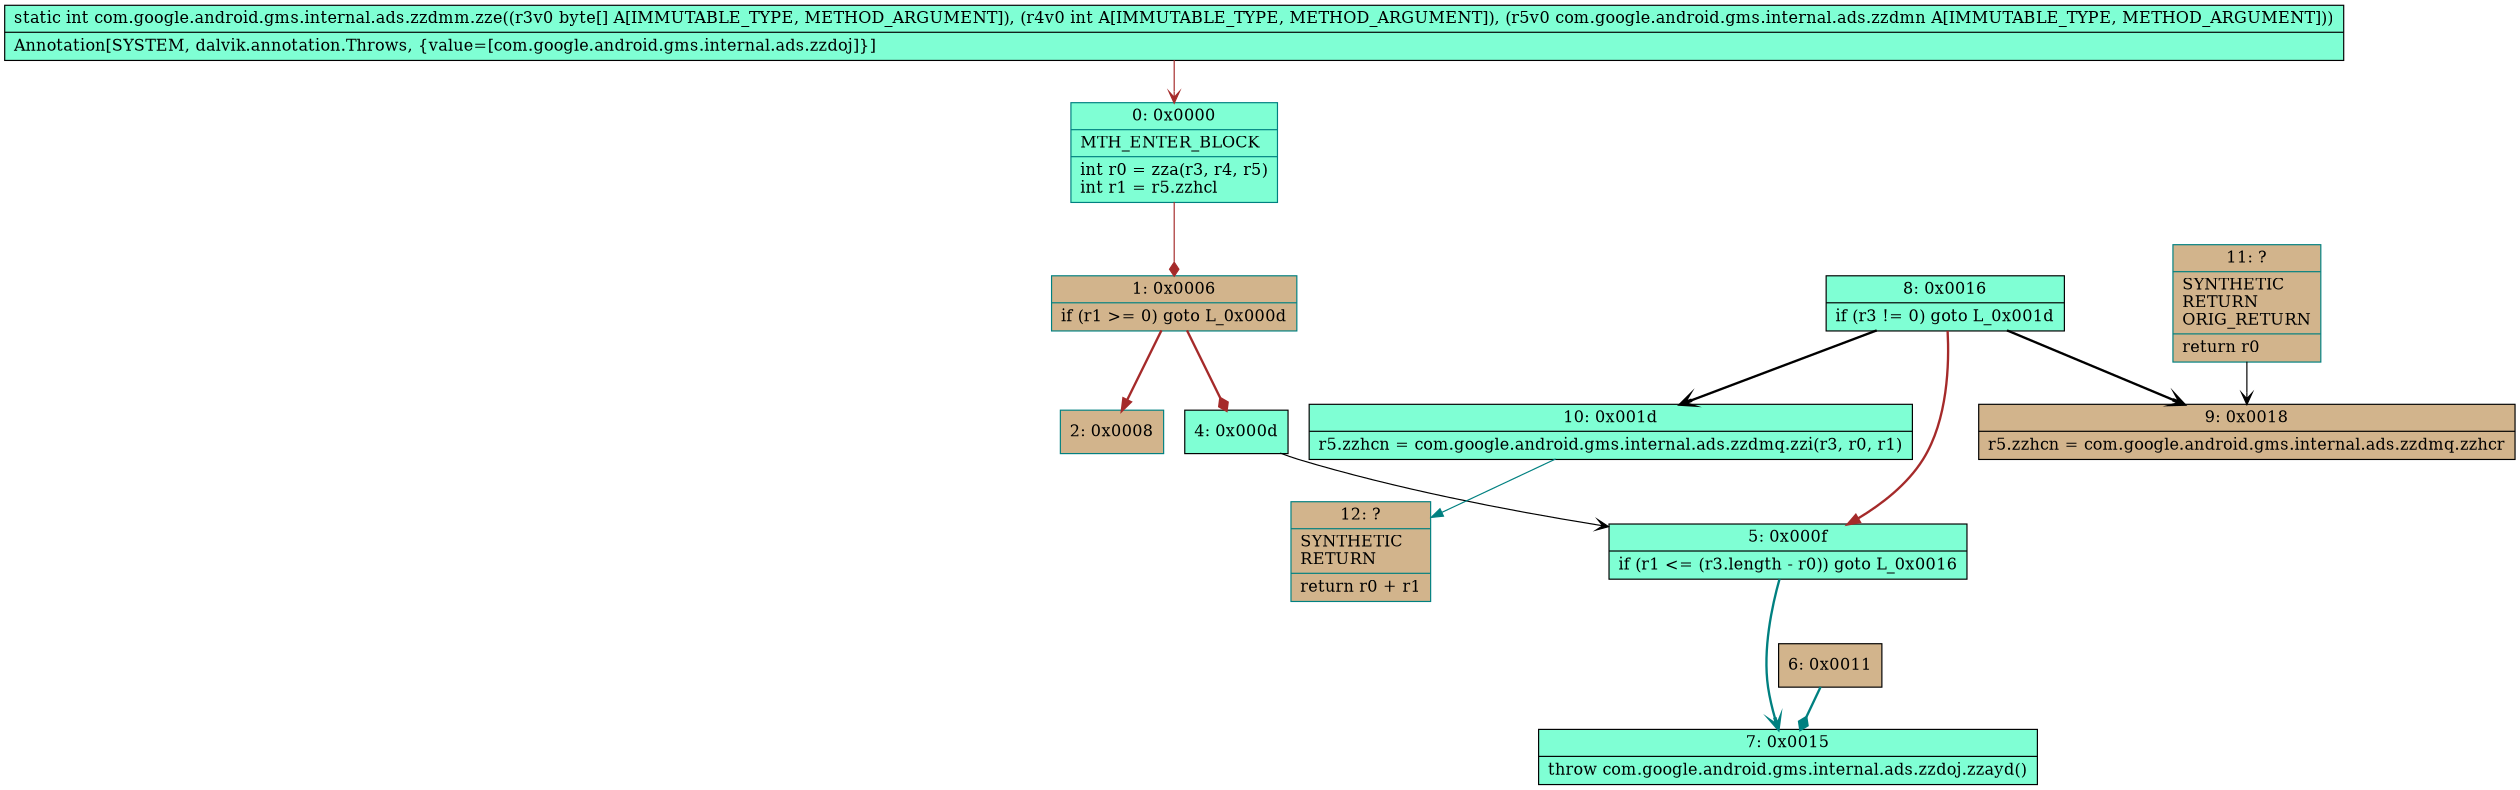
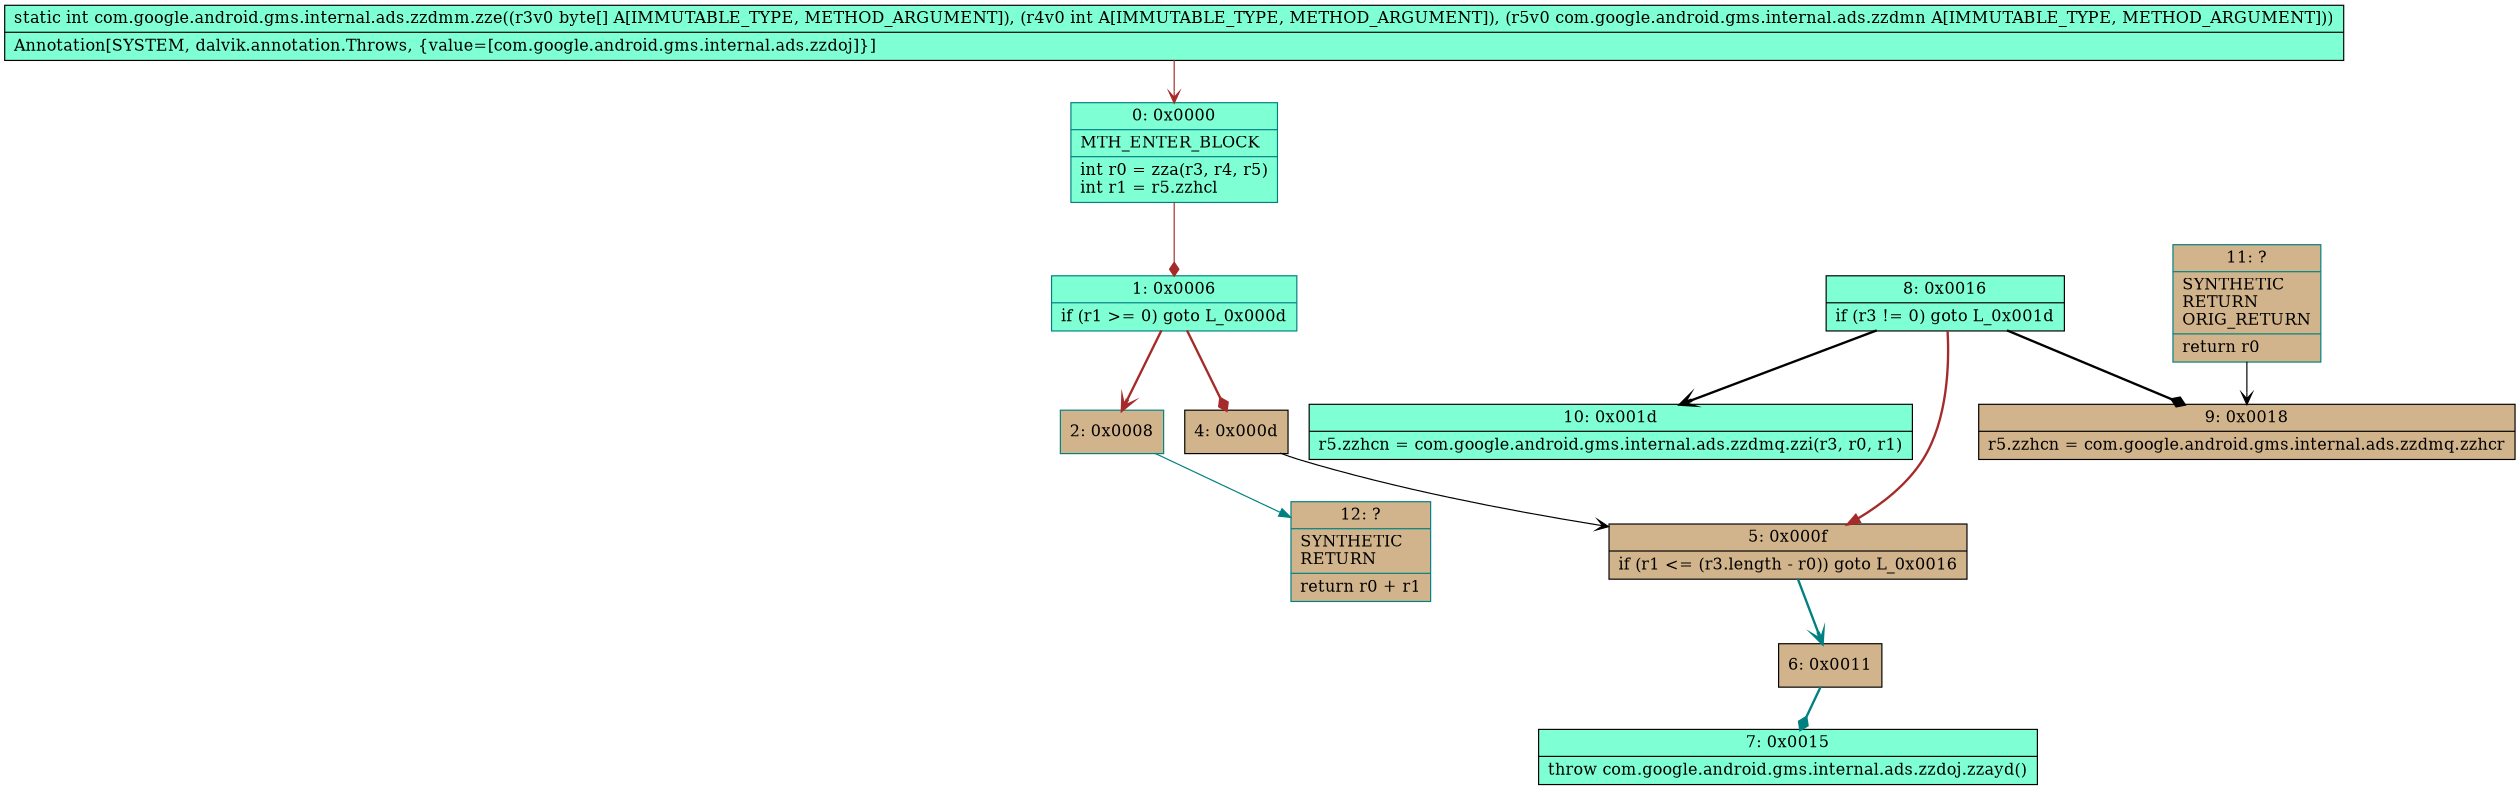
(1174, 303) -> (1174, 303)
(1144, 365) -> (1144, 365)
(2090, 365) -> (2090, 365)
(1236, 432) -> (1236, 432)
(1499, 486) -> (1217, 483)
(1788, 552) -> (1788, 552)
(1767, 649) -> (1808, 606)
